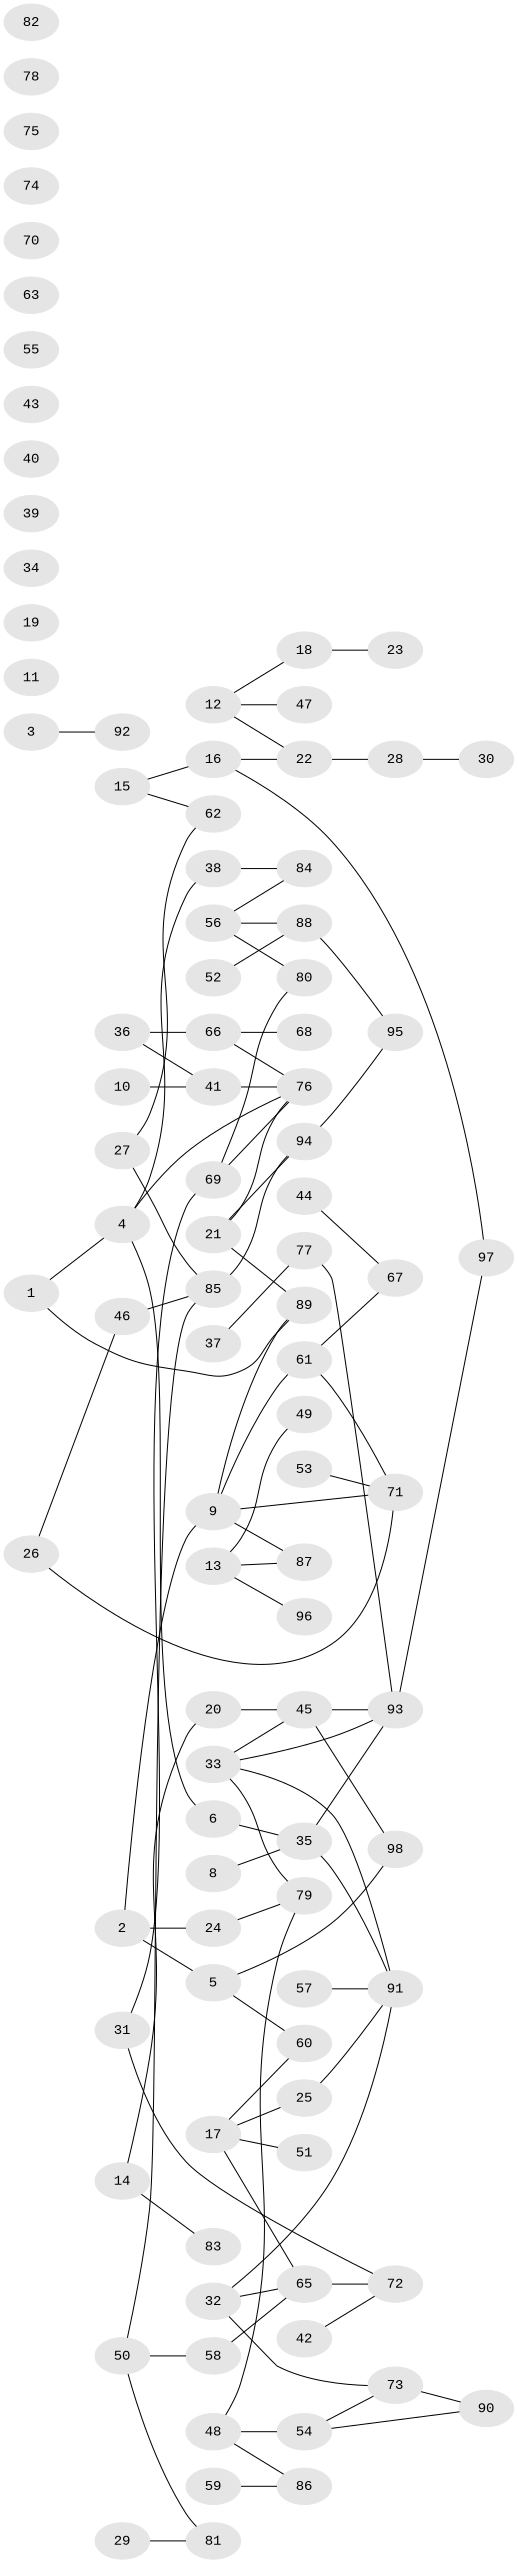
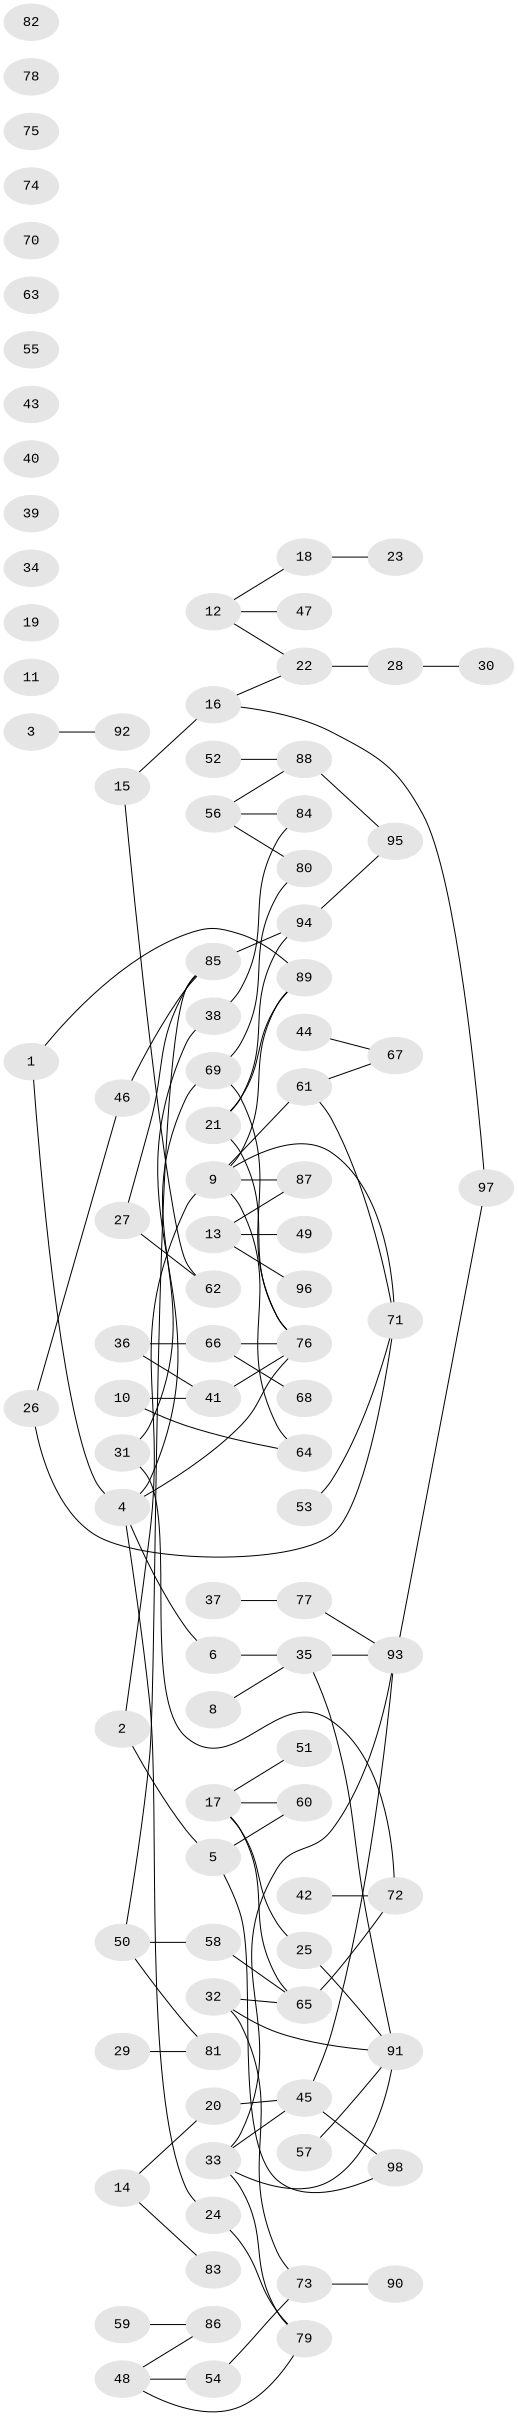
none -> (304, 1453)
(168, 1928) -> (154, 1866)
(395, 2420) -> none
